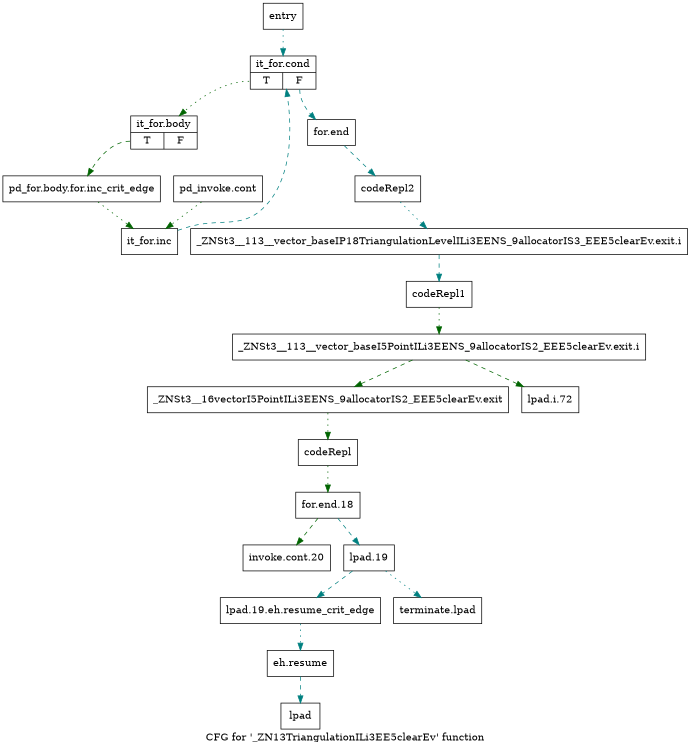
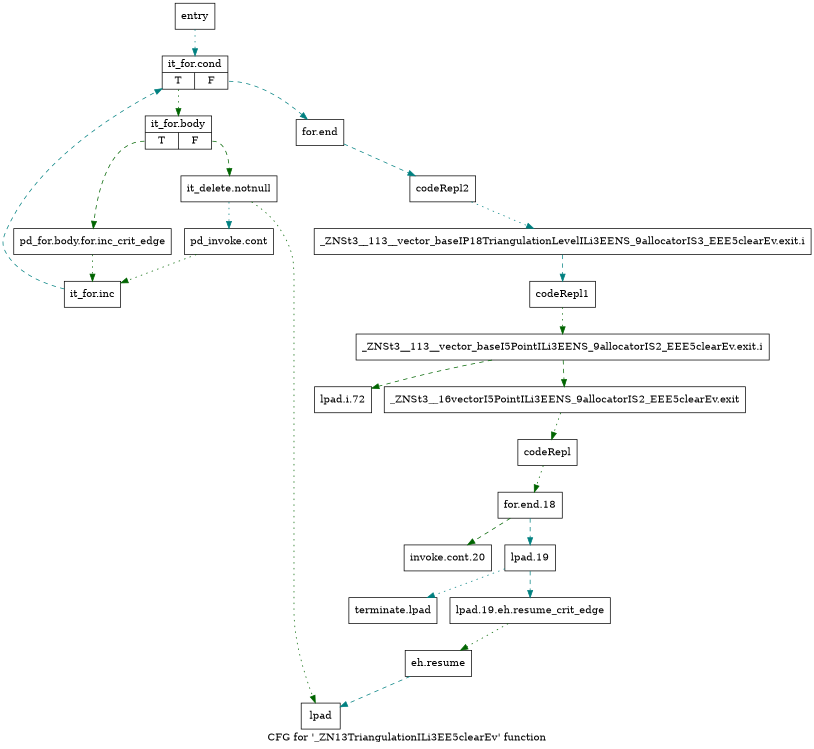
none -> (229, 189)
(300, 633) -> (488, 635)
